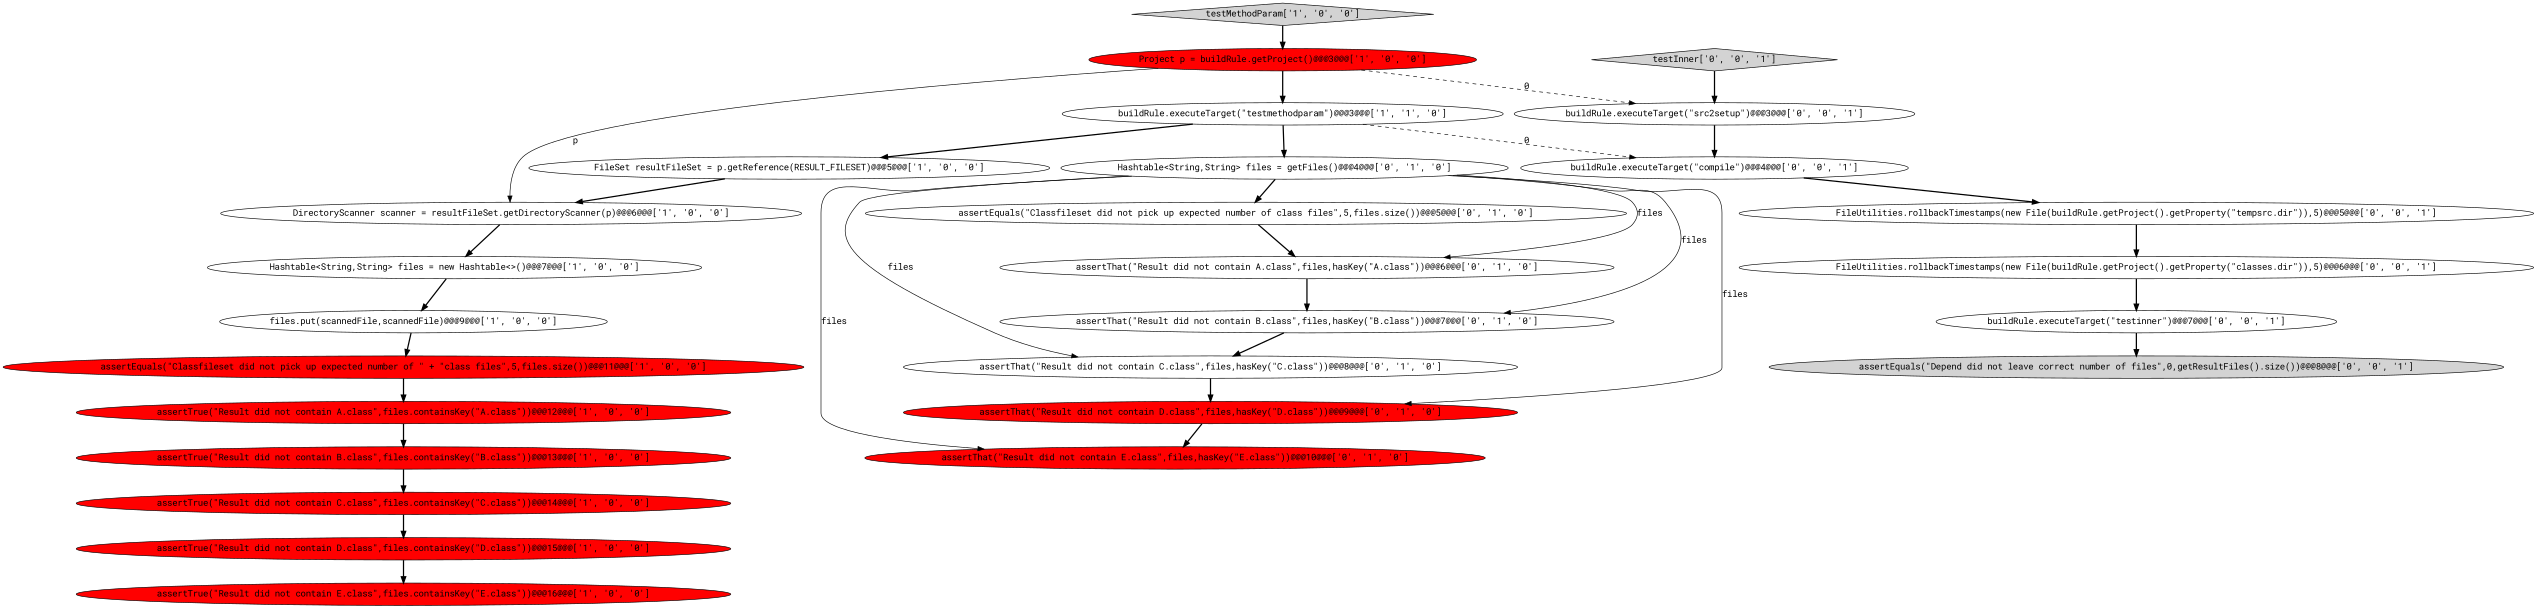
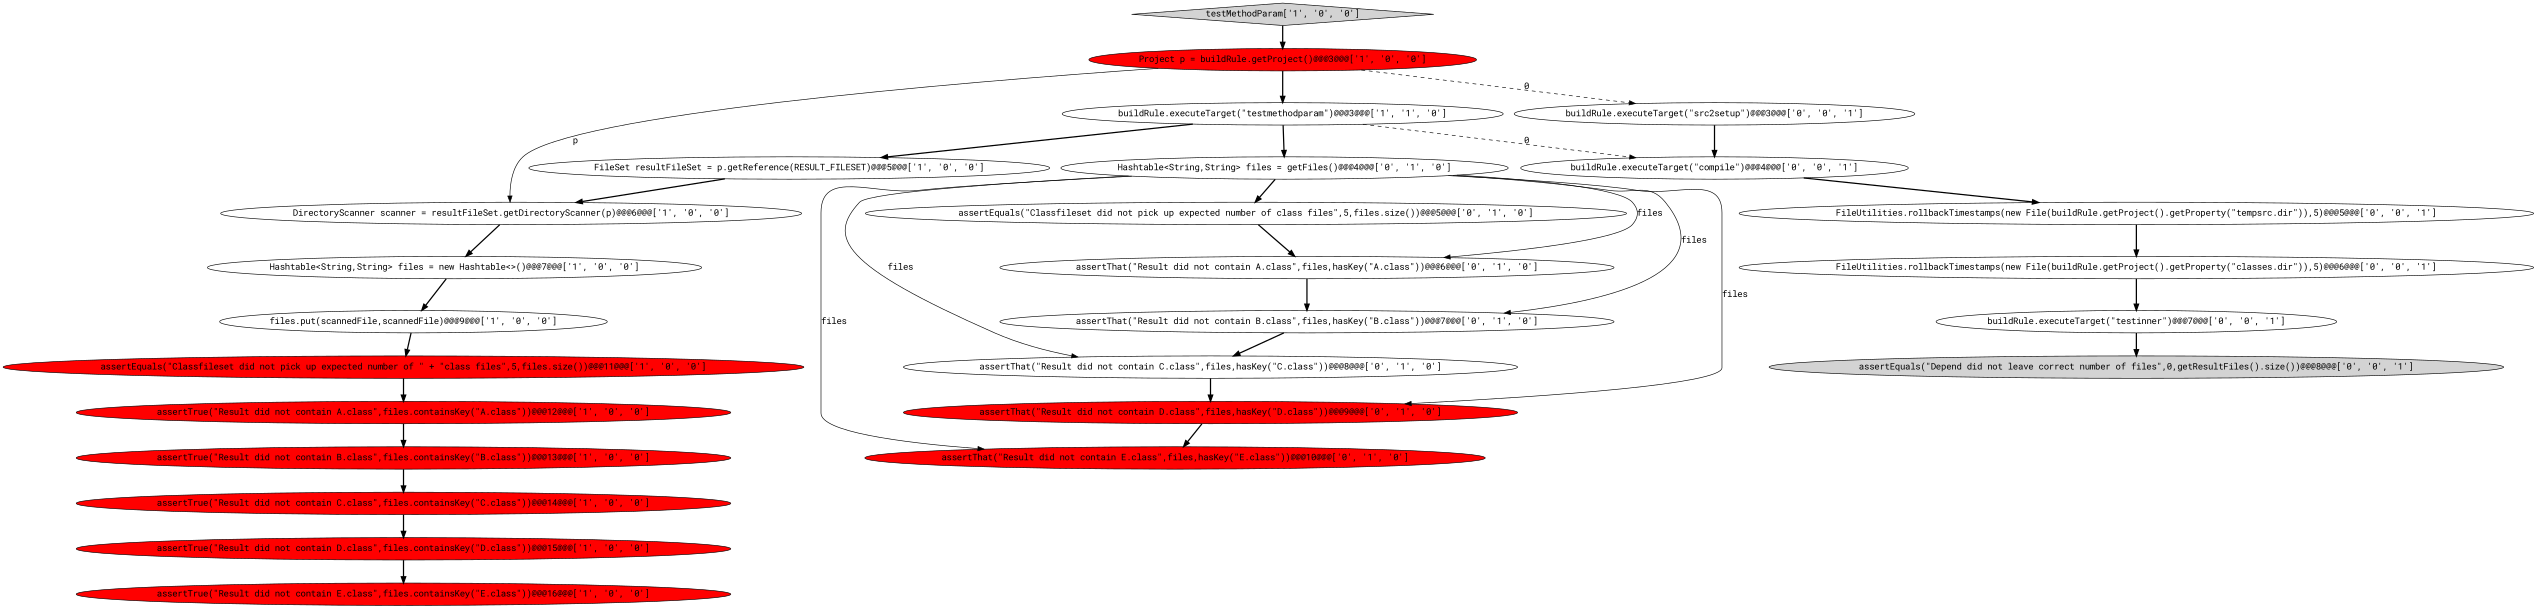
(1715, 60) -> none
